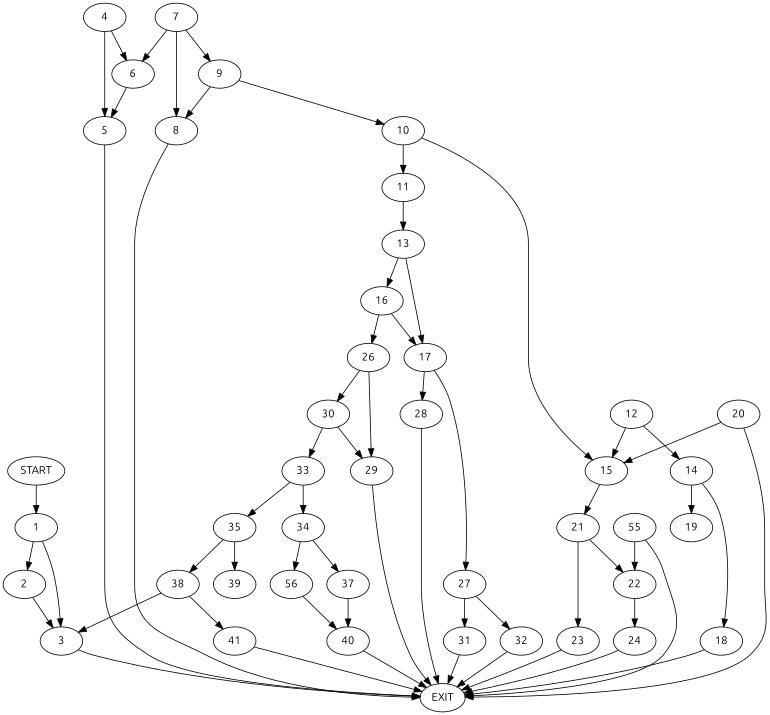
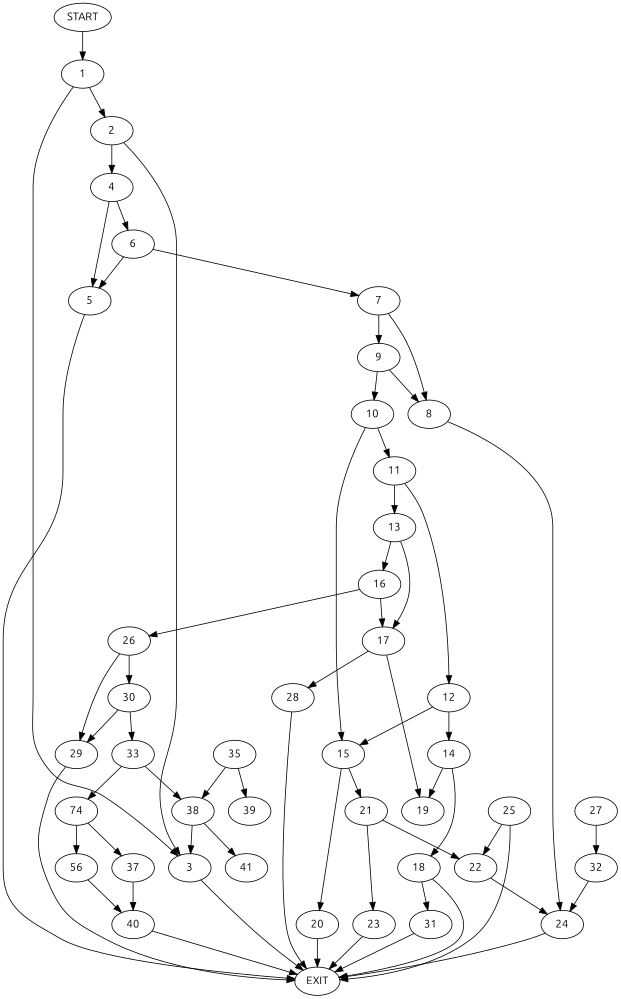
(157, 43) -> (252, 272)
none -> (112, 155)
(676, 441) -> (331, 836)
(463, 464) -> (401, 716)
(272, 497) -> (156, 777)
(135, 521) -> (553, 636)
(303, 528) -> (76, 811)
(635, 528) -> (510, 811)
none -> (440, 576)
(465, 609) -> (424, 892)
(486, 667) -> (581, 893)
(334, 668) -> none
